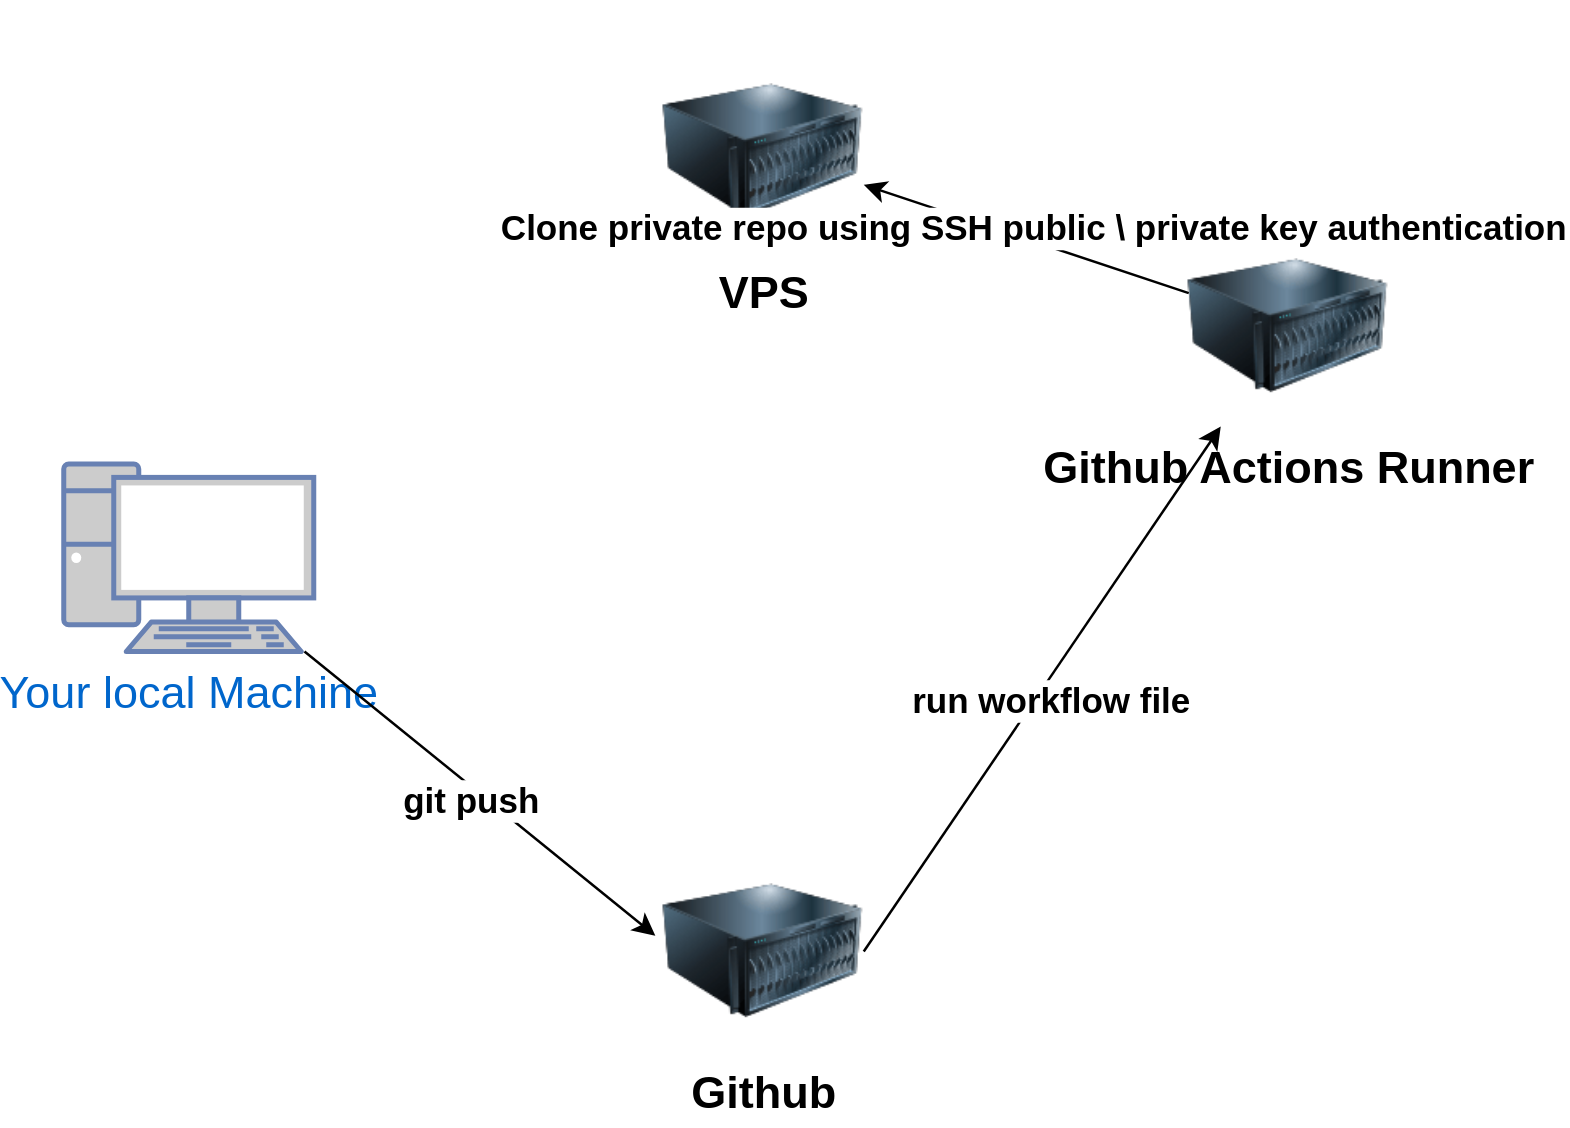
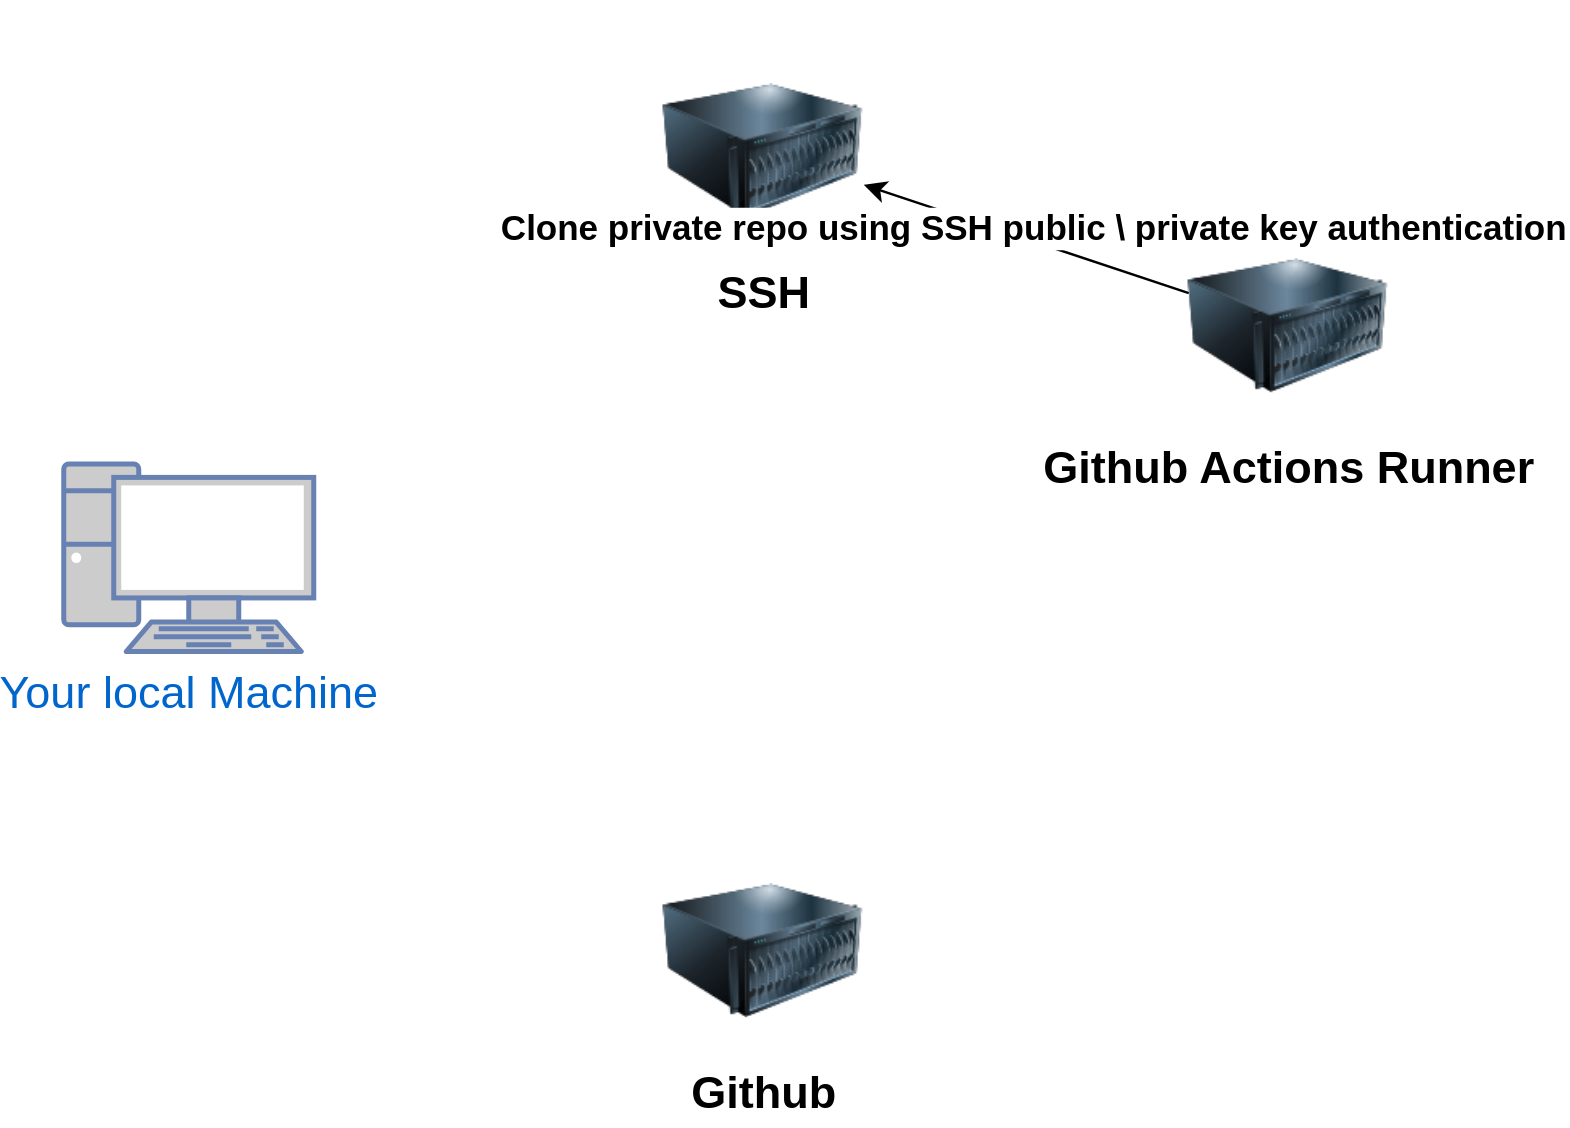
(765, 287) -> (765, 287)
(1119, 576) -> none
(385, 716) -> none
